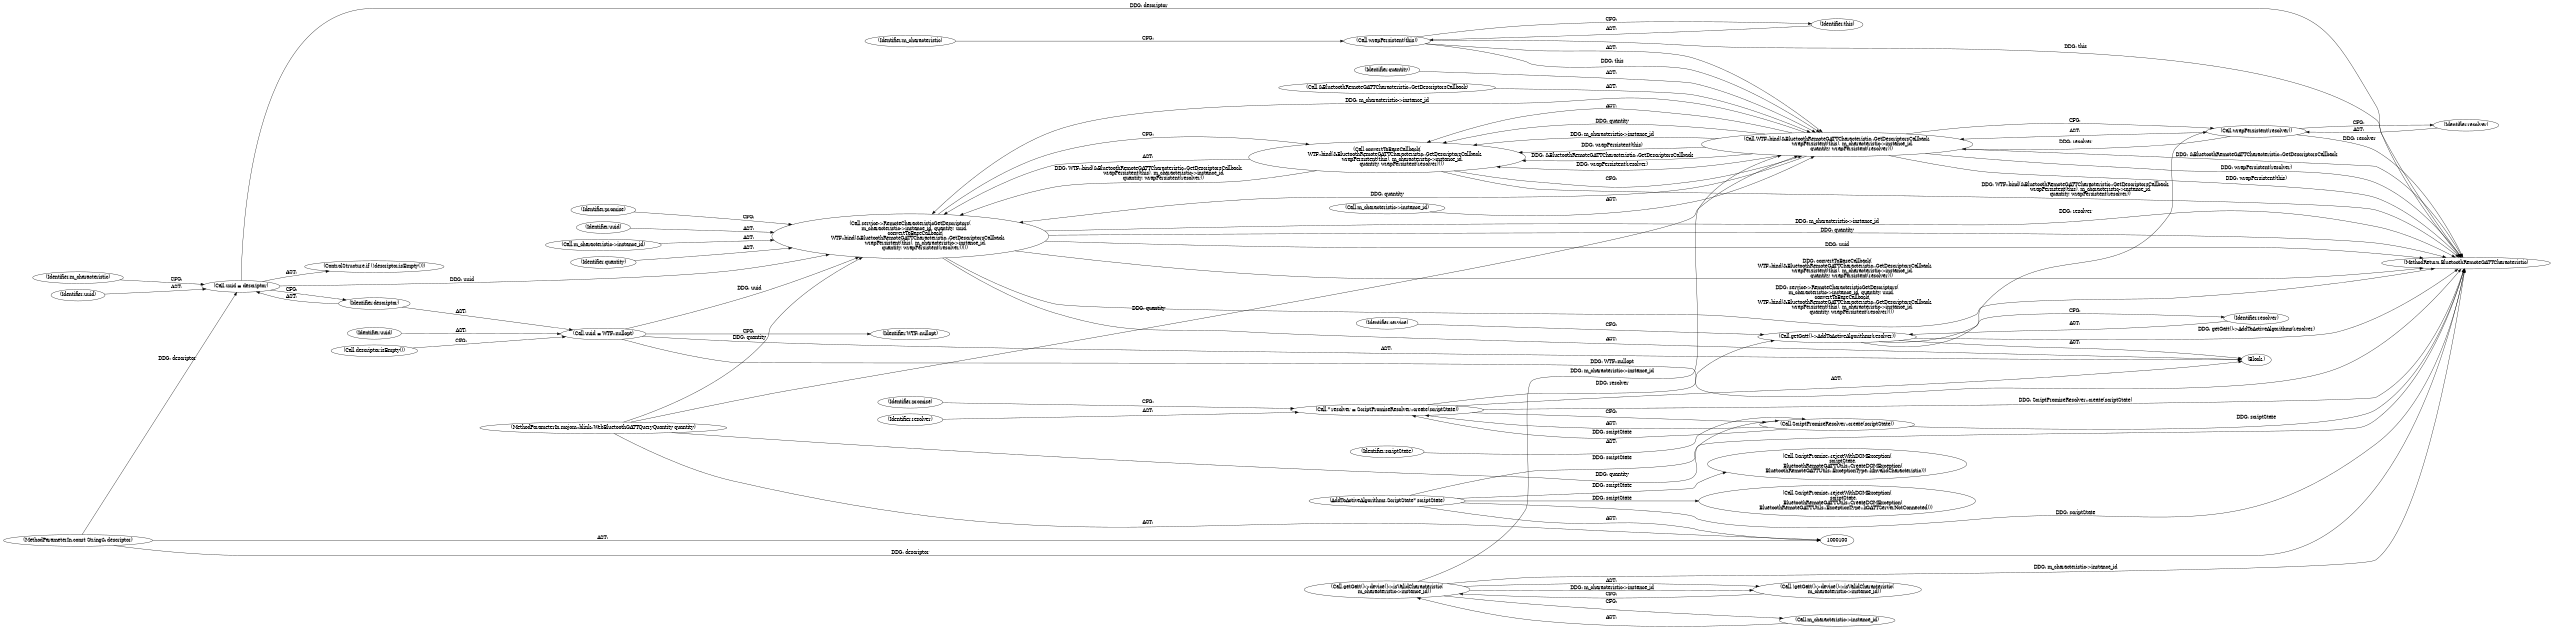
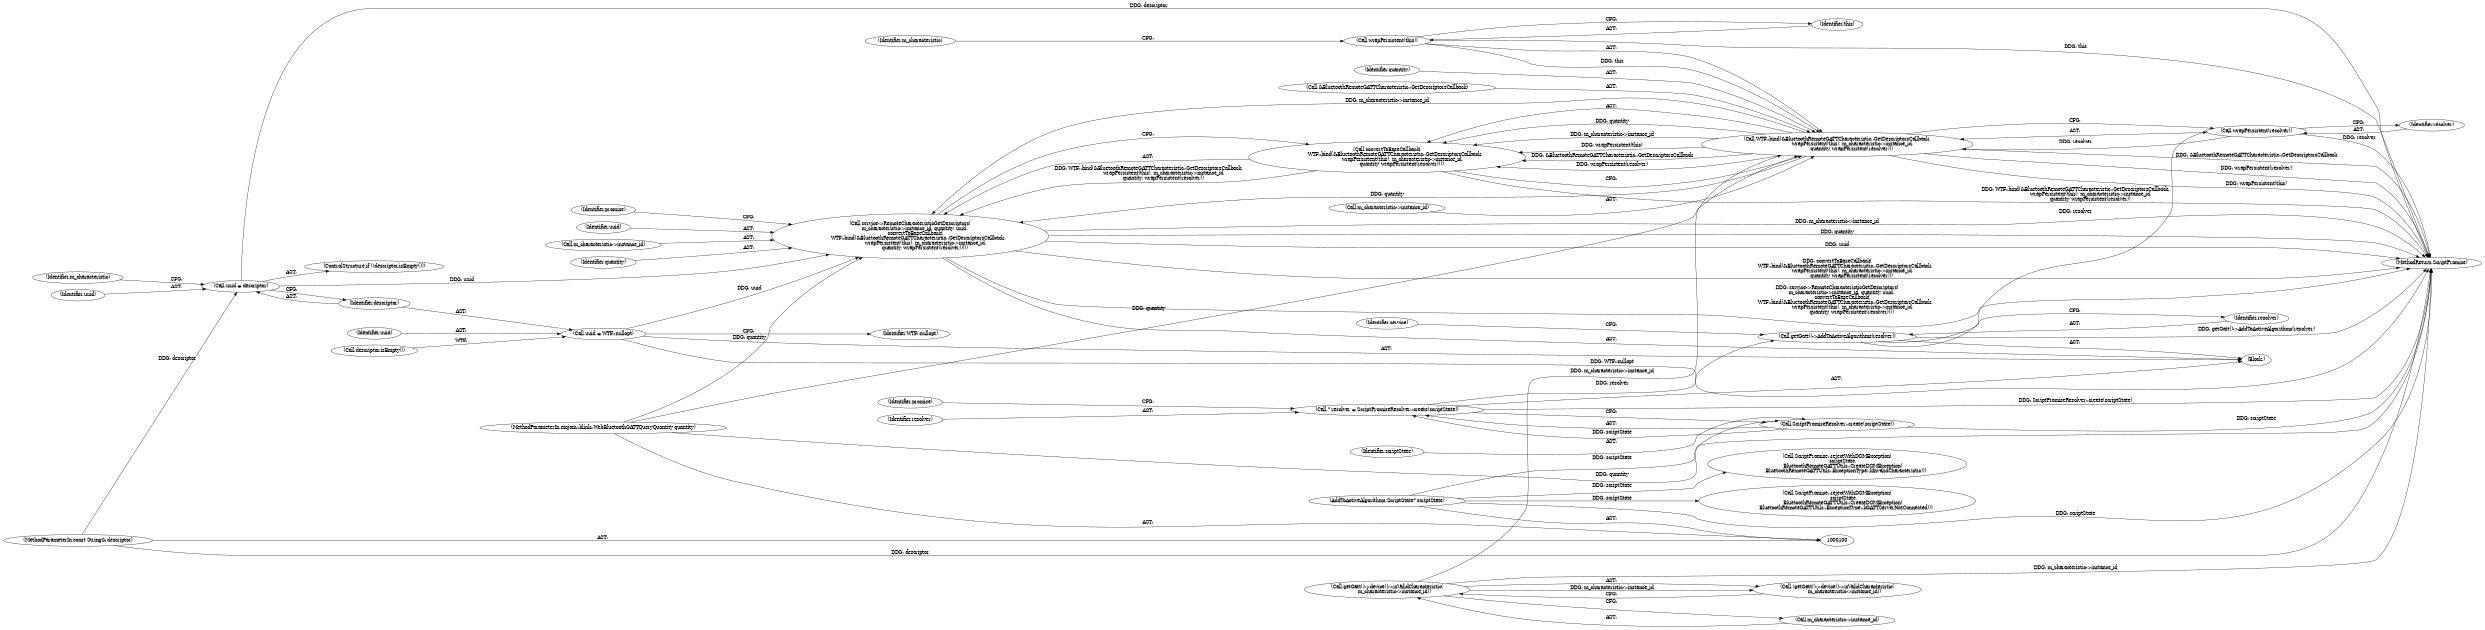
(2466, 263) -> (2432, 263)
(462, 341) -> (462, 341)
